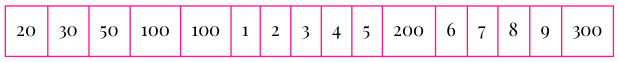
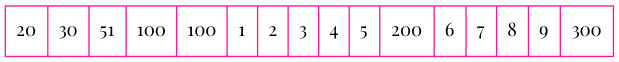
(110, 31) -> (108, 31)
